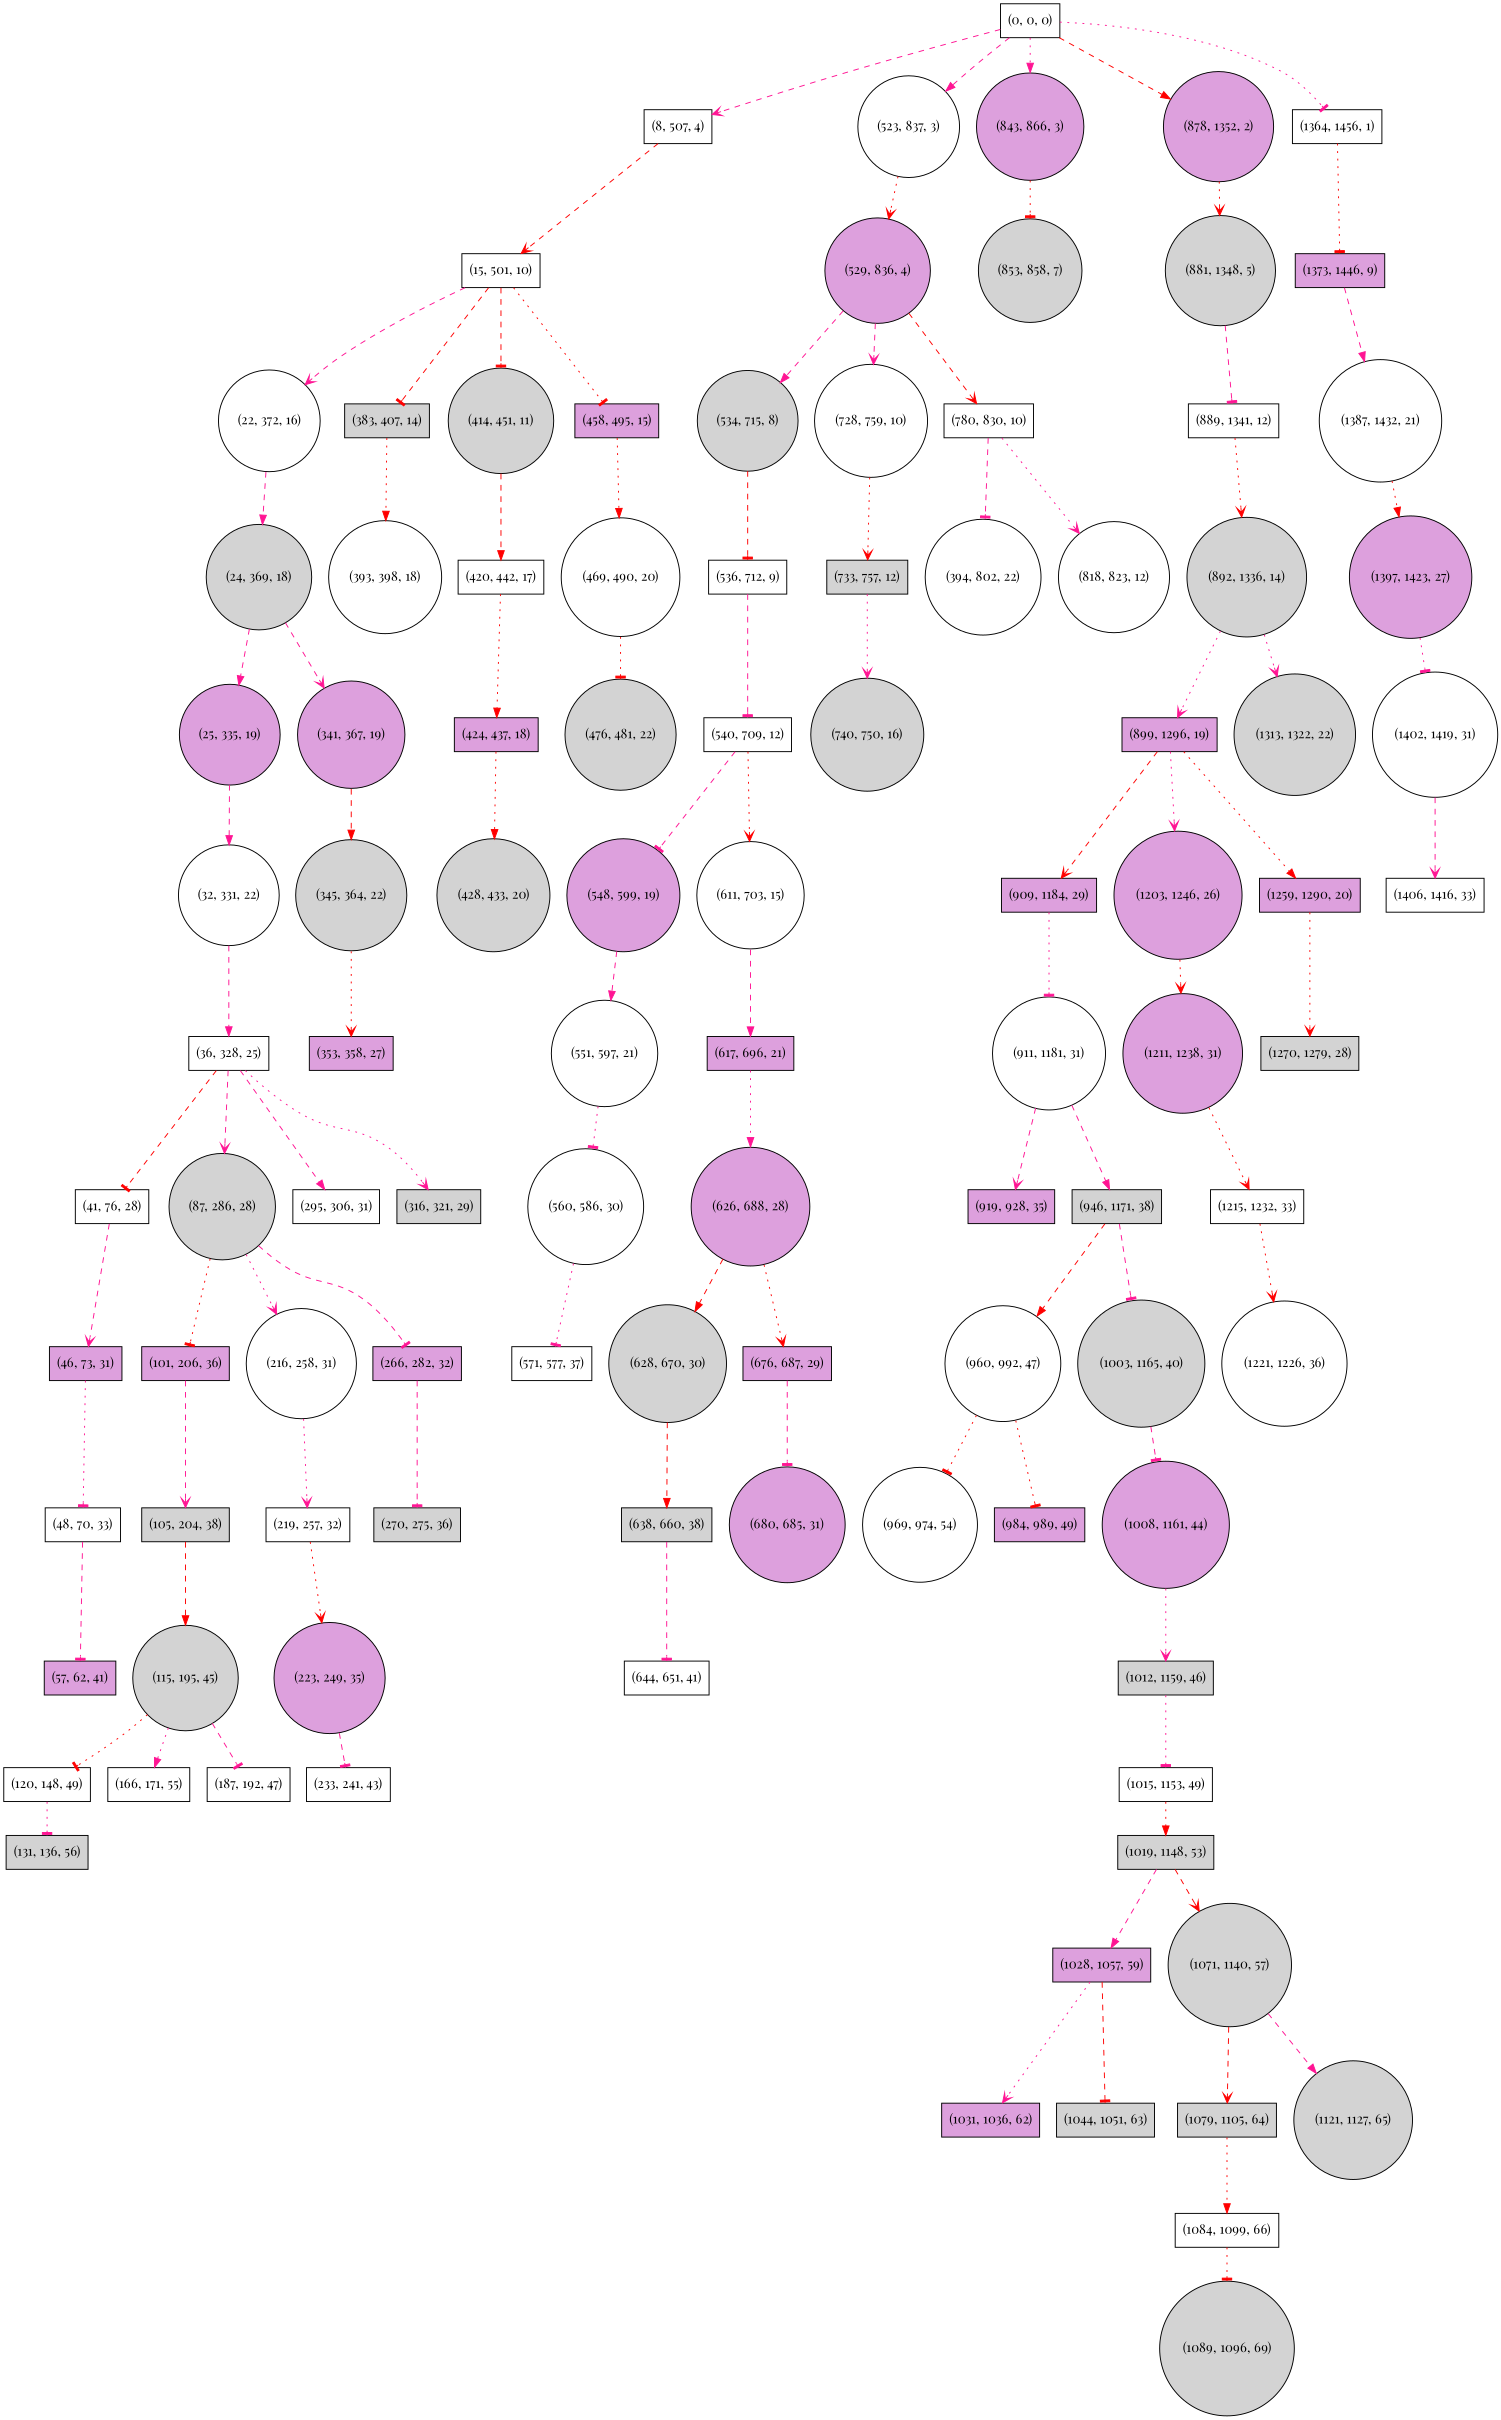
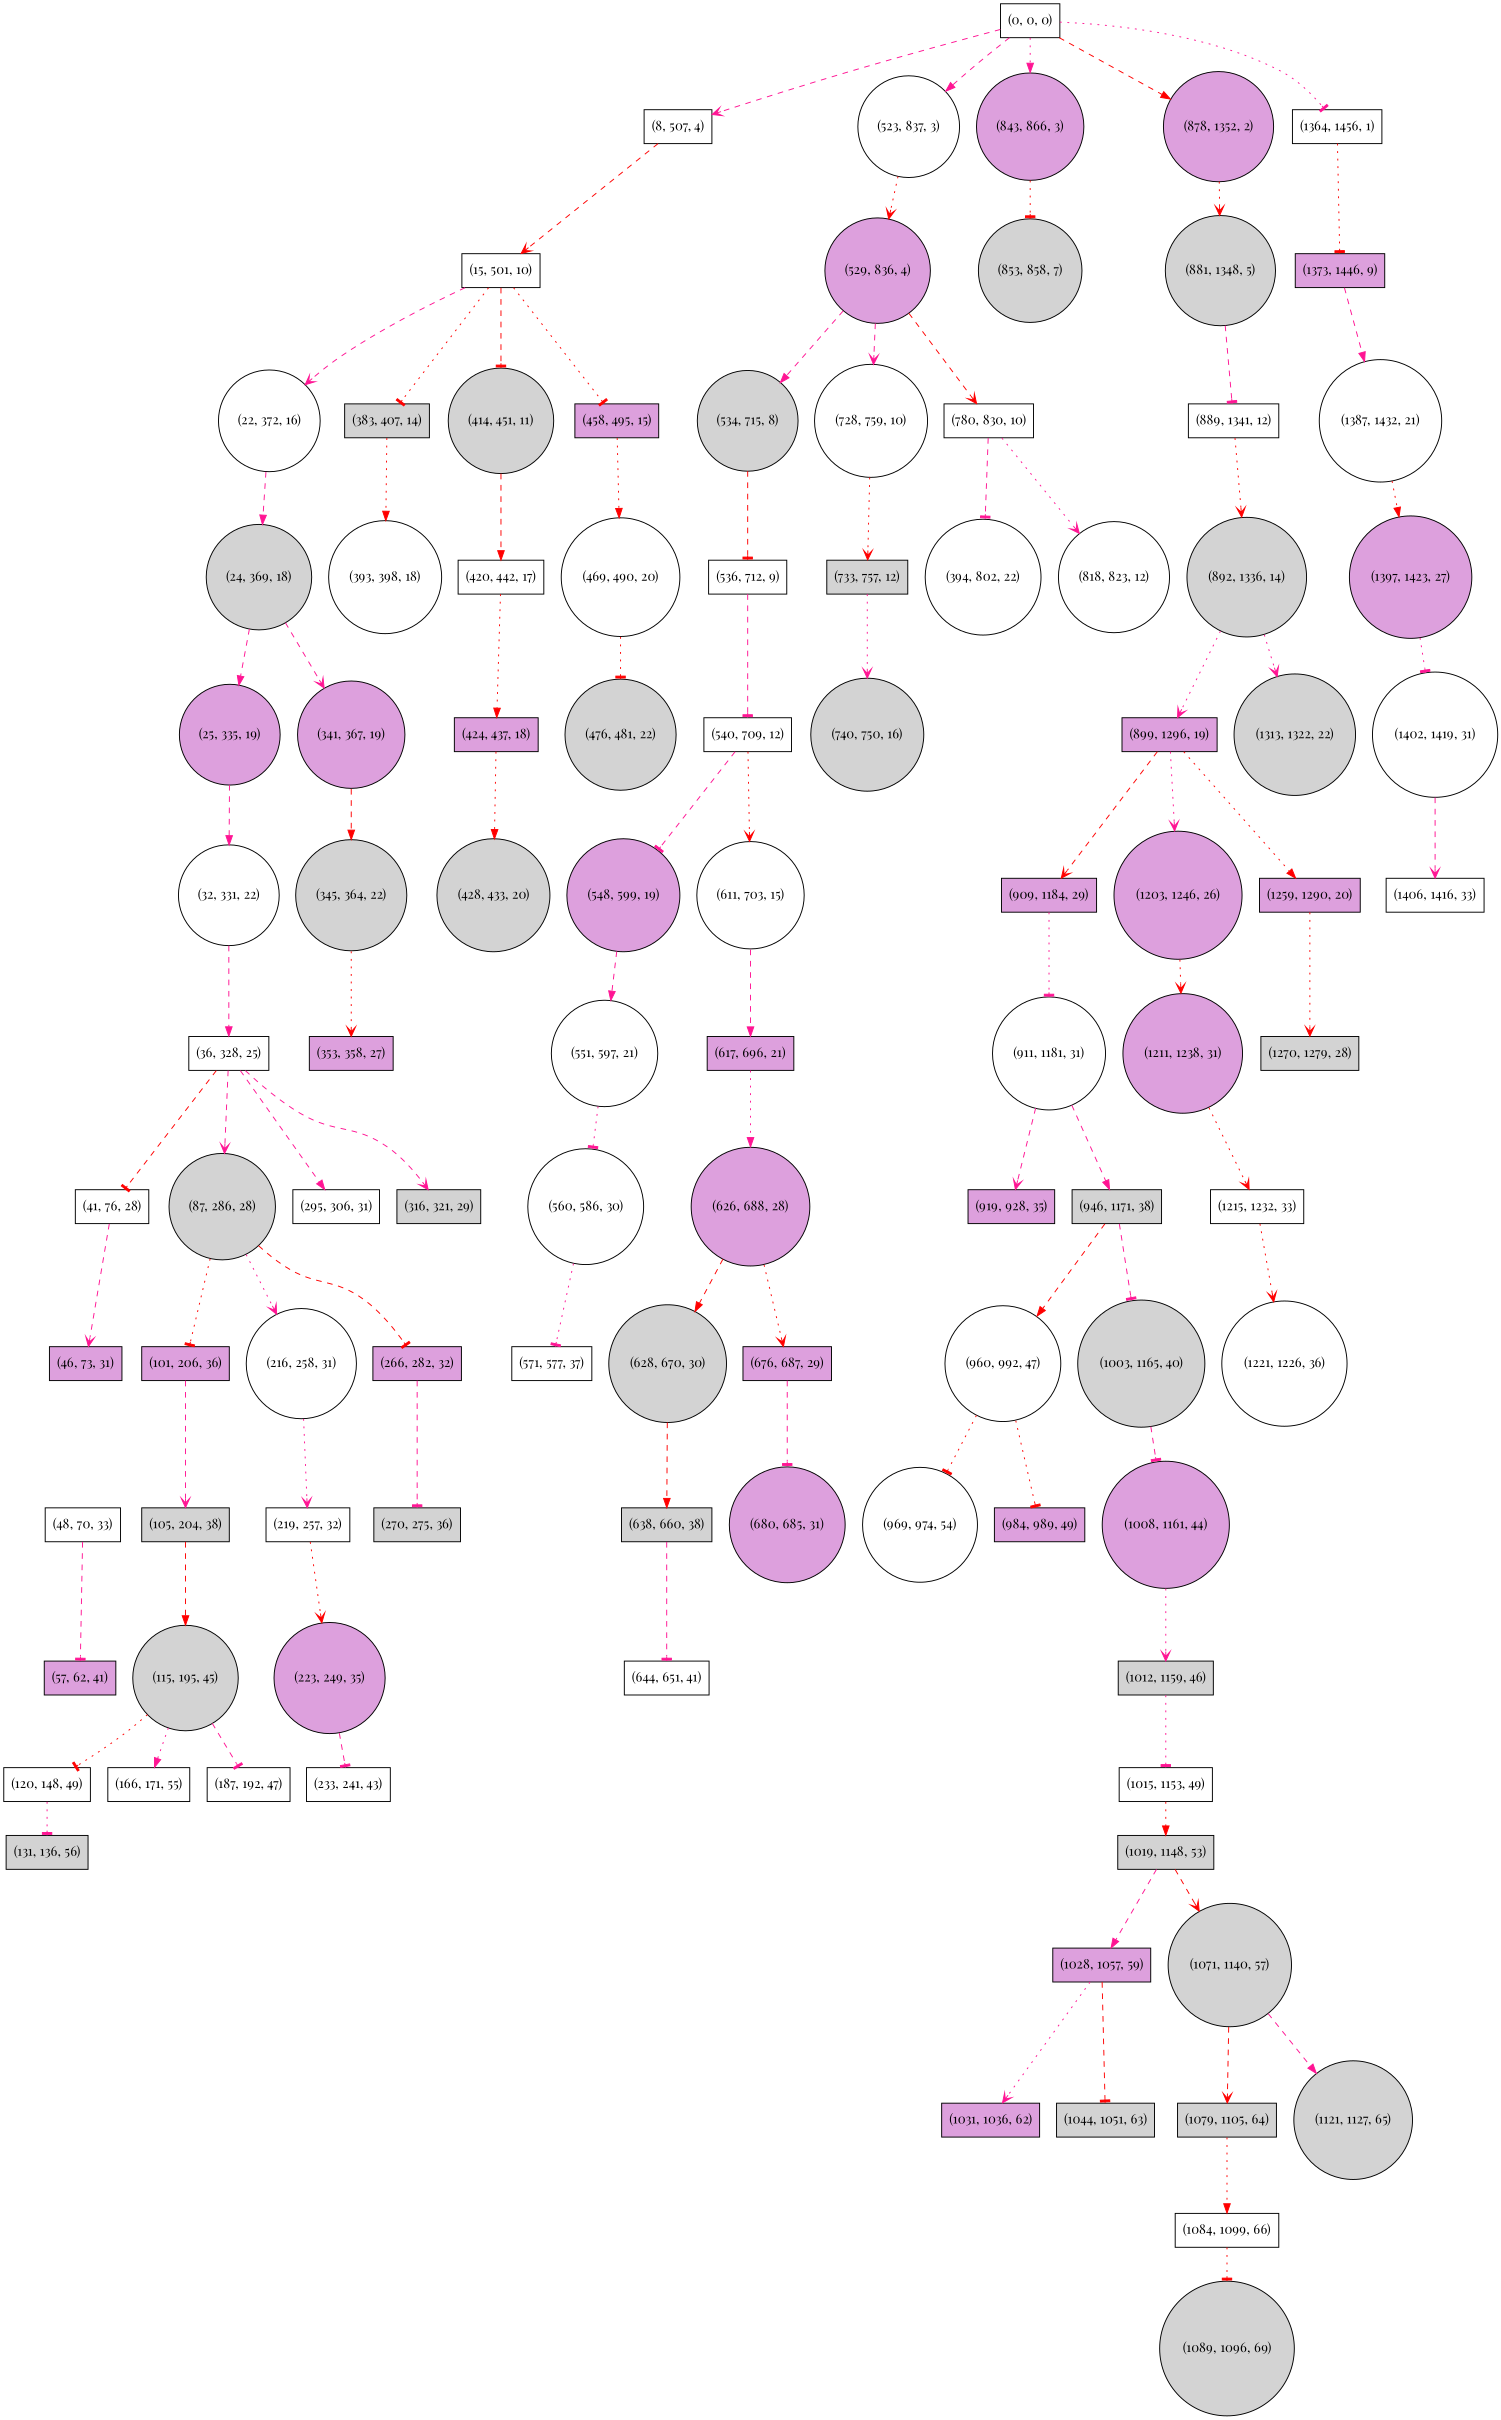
(445, 344) -> (445, 344)
(335, 1127) -> (335, 1127)
(337, 1286) -> (337, 1286)
(84, 1442) -> none
